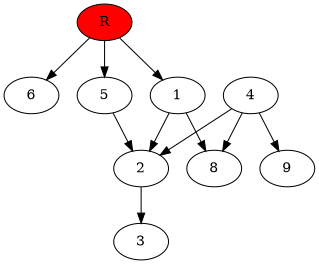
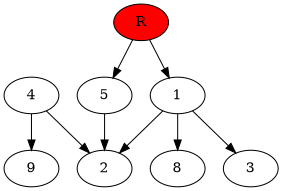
(31, 95) -> none
(235, 127) -> none
(141, 200) -> (210, 128)
